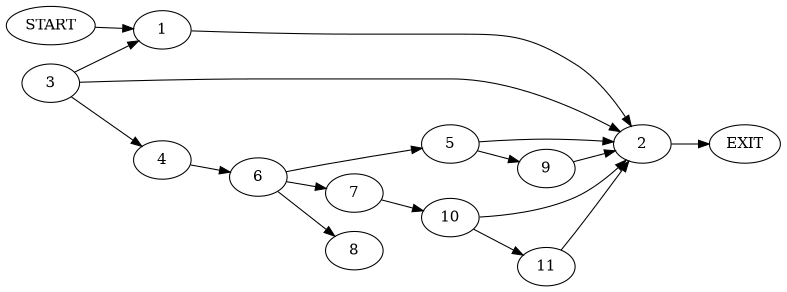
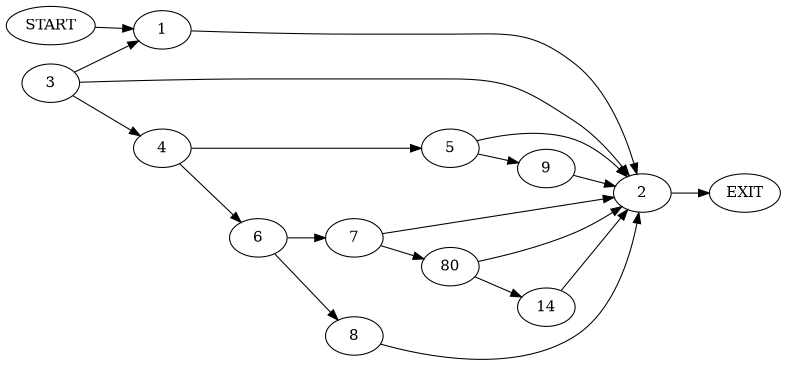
(349, 160) -> (301, 148)
none -> (493, 216)
(450, 218) -> (450, 267)
(546, 267) -> (546, 307)
none -> (544, 350)
